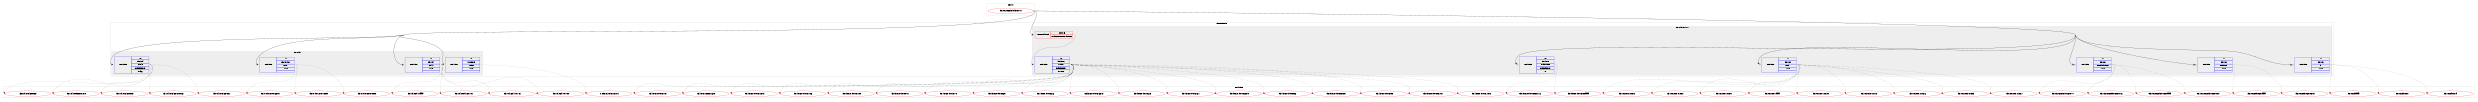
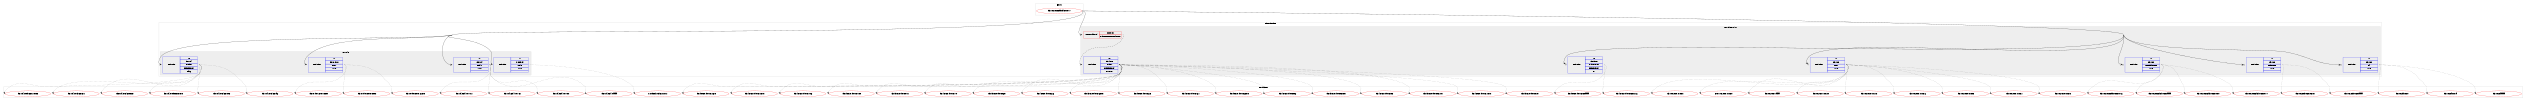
none -> (270, 94)
(464, 94) -> (464, 94)
(706, 94) -> (706, 94)
(1094, 94) -> (1094, 94)
(1724, 94) -> (1724, 94)
